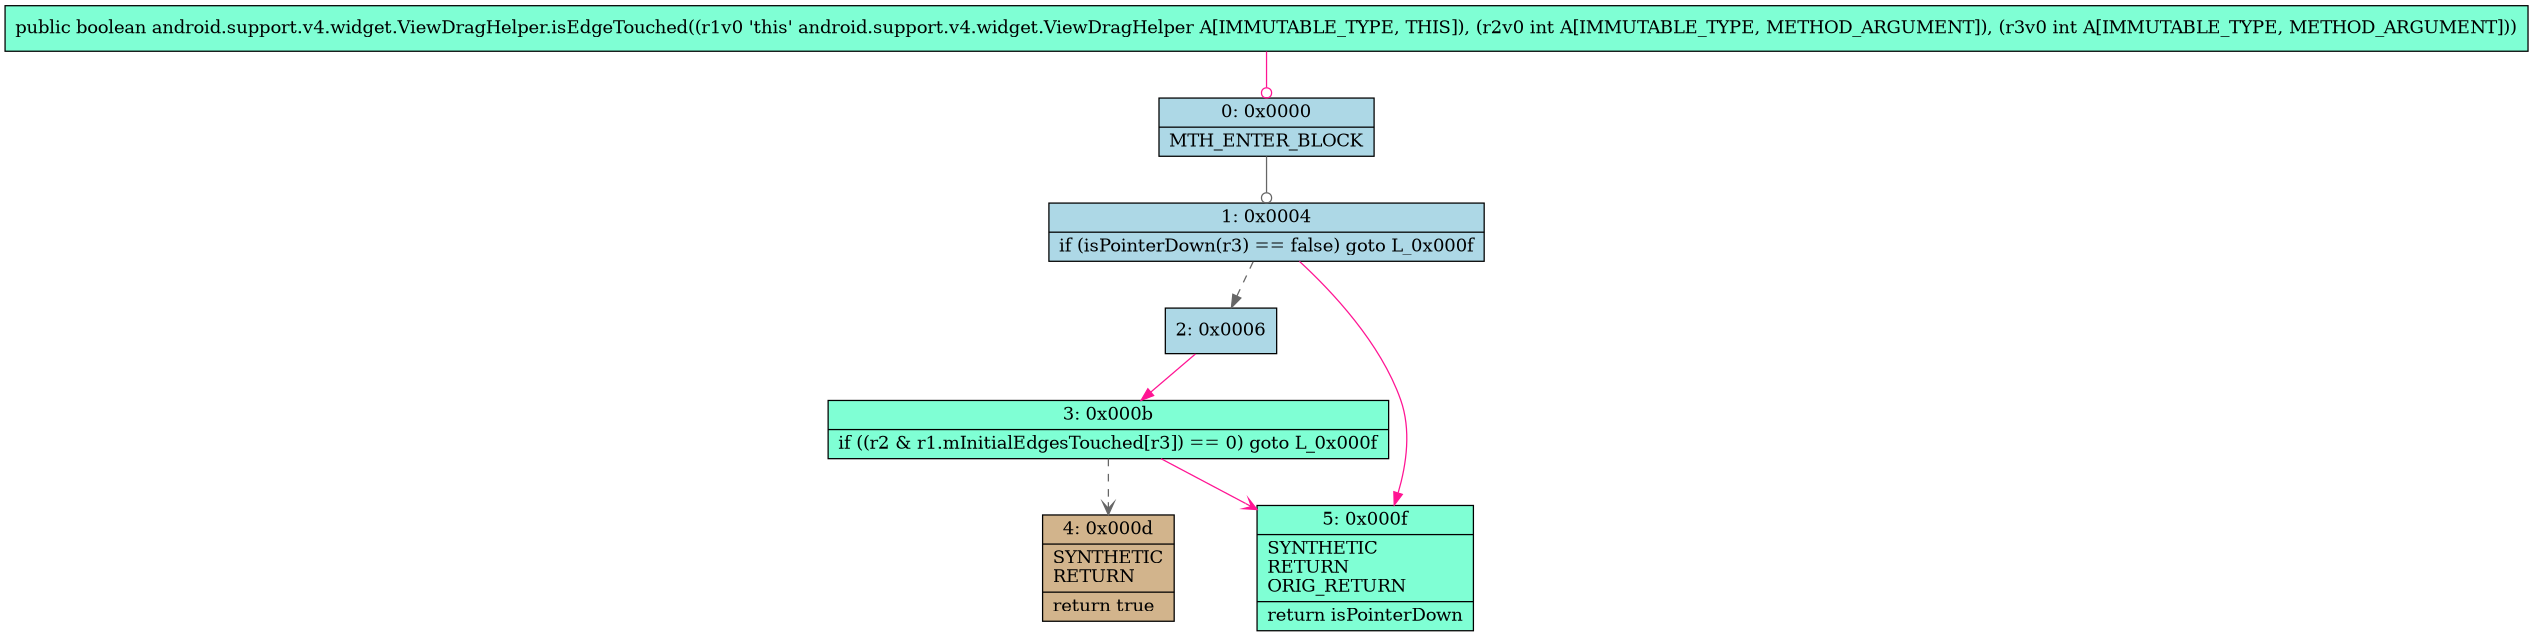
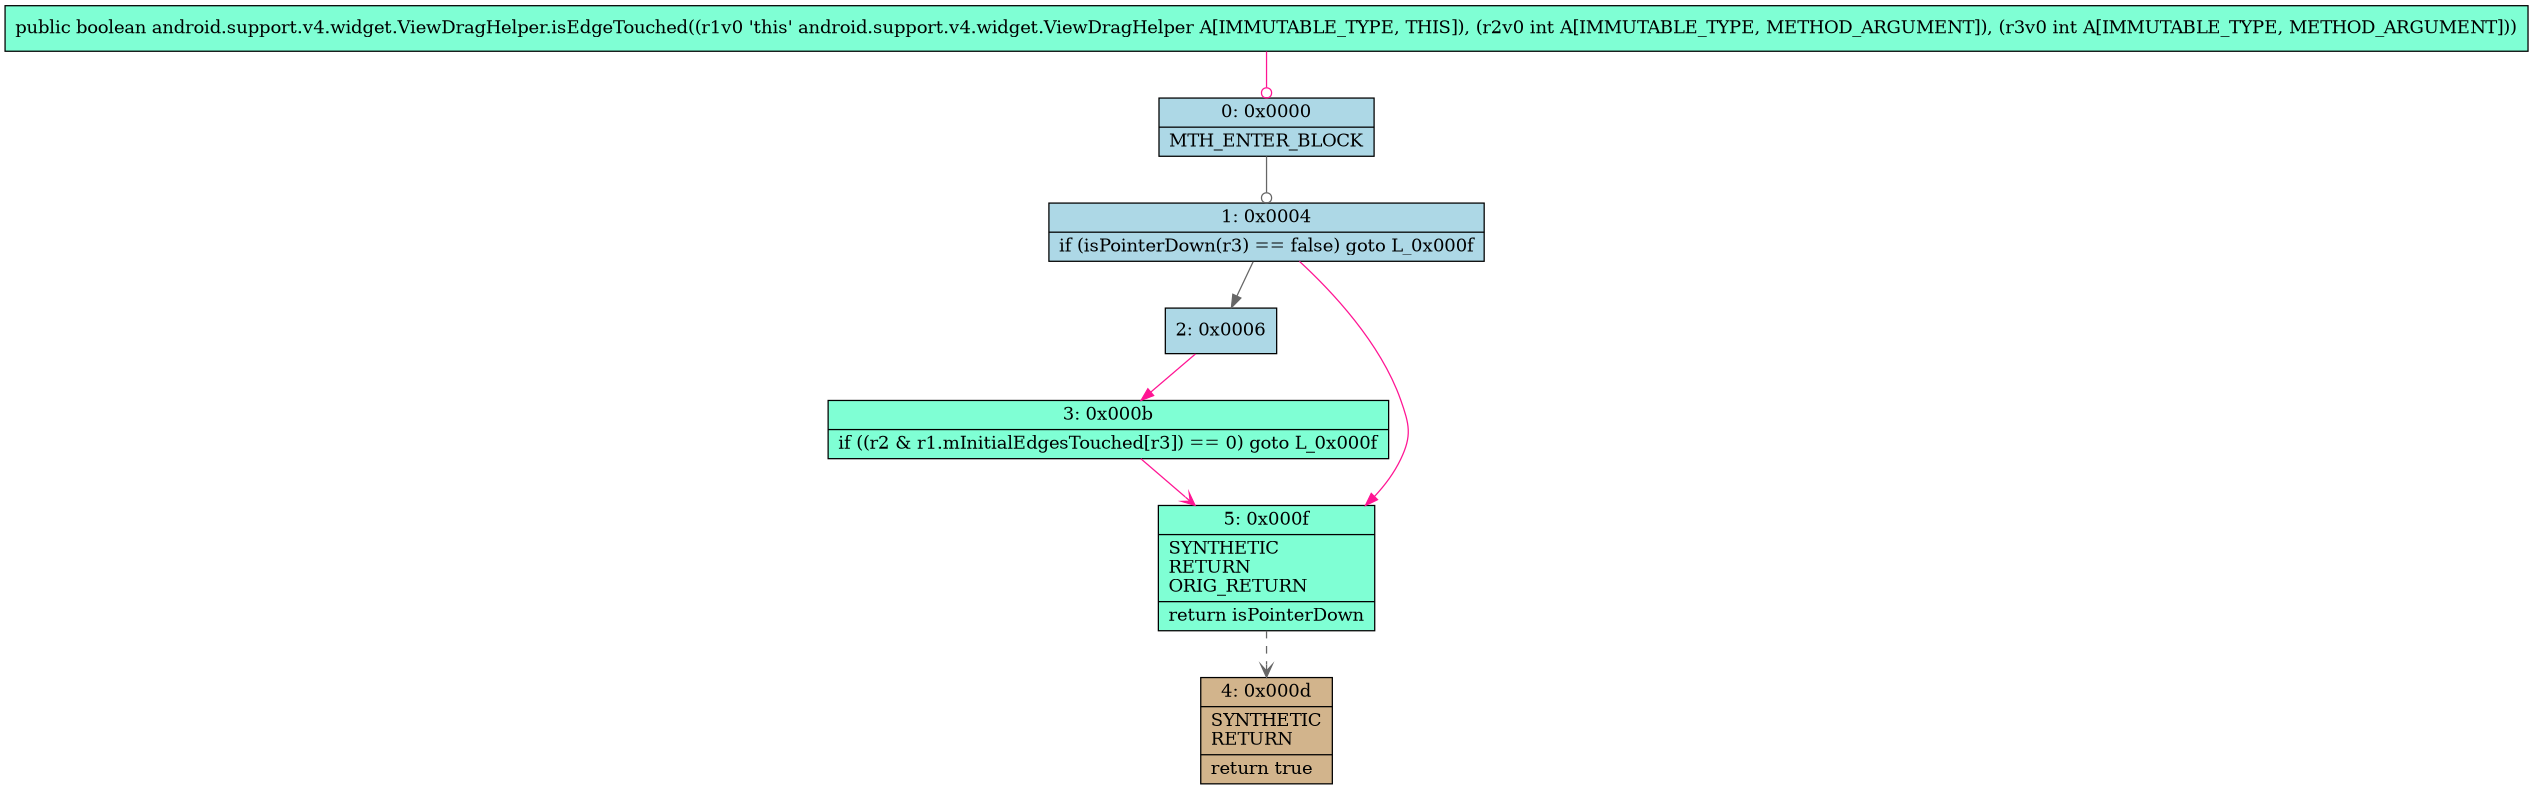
(1245, 279) -> (1245, 279)
(1108, 480) -> (1267, 648)
